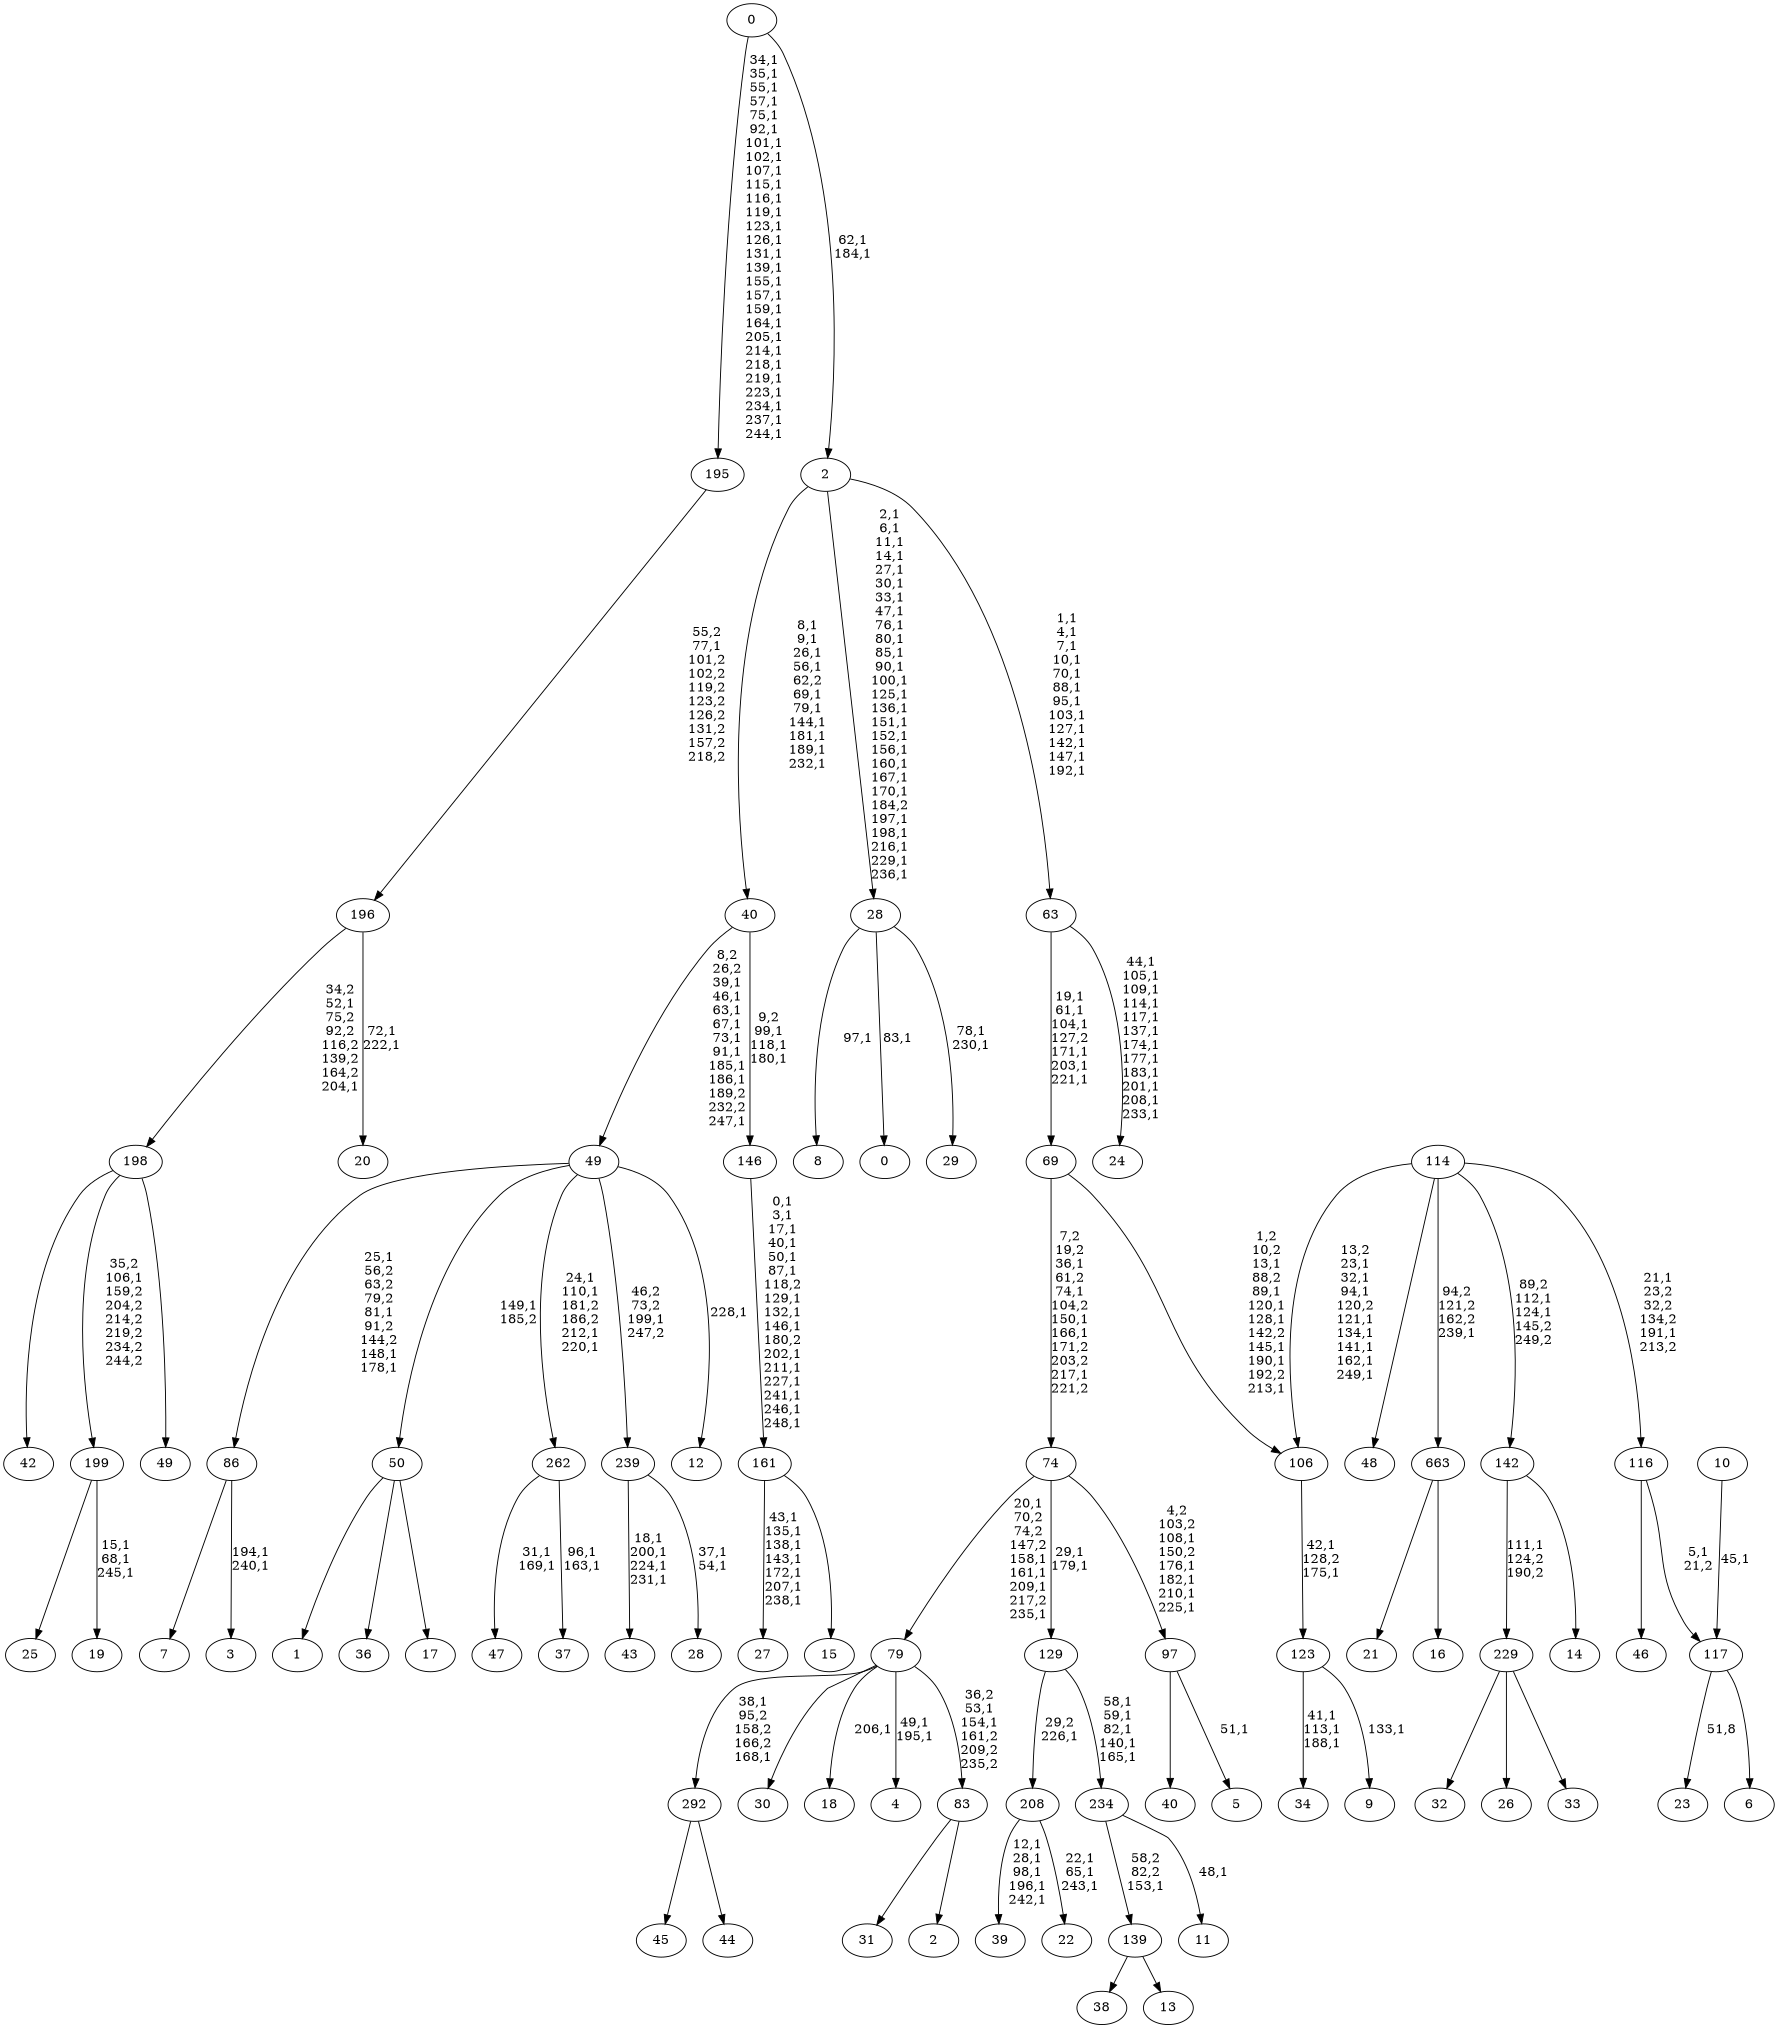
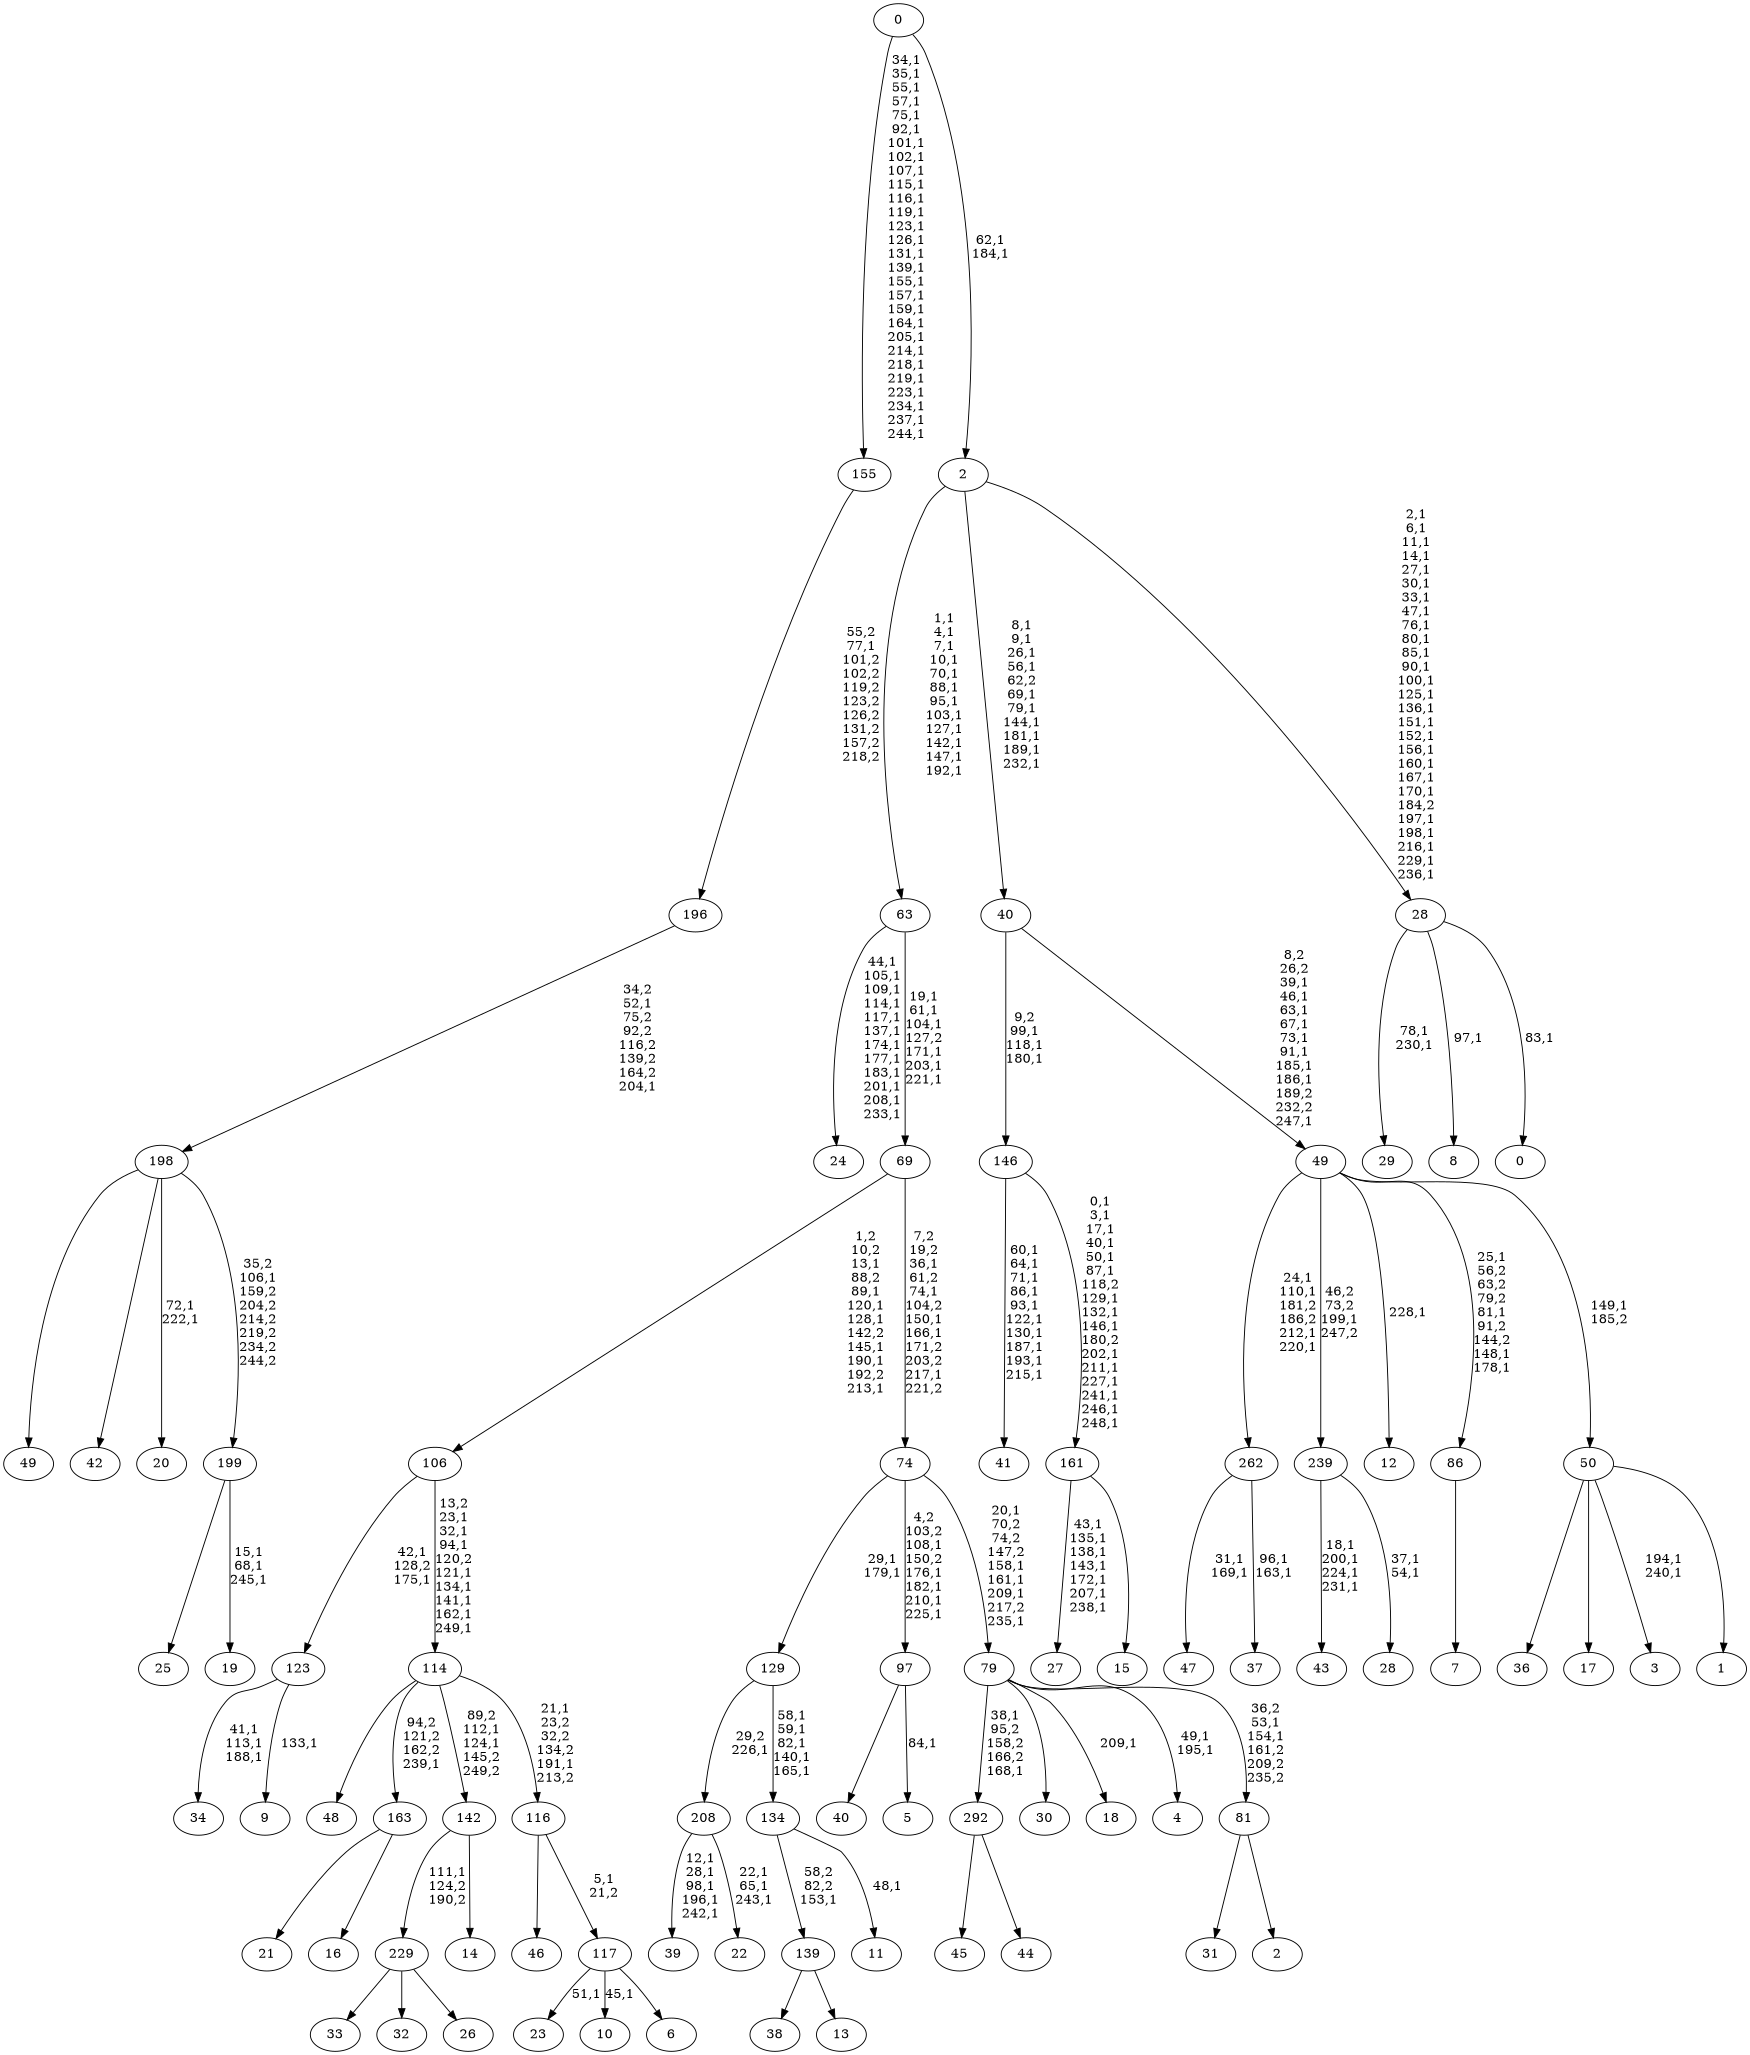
(718, 475) -> (864, 475)
(363, 1034) -> (162, 1308)
(1300, 1271) -> (435, 1562)
none -> (1004, 1464)
(1438, 1464) -> (400, 1819)
(231, 1555) -> (1623, 1561)
(1719, 1555) -> (605, 1990)
(873, 1730) -> (1119, 1744)
(1235, 1730) -> (923, 1744)
(1722, 1730) -> (586, 1995)
(962, 1805) -> (1244, 1819)
(1102, 1805) -> (773, 1819)
